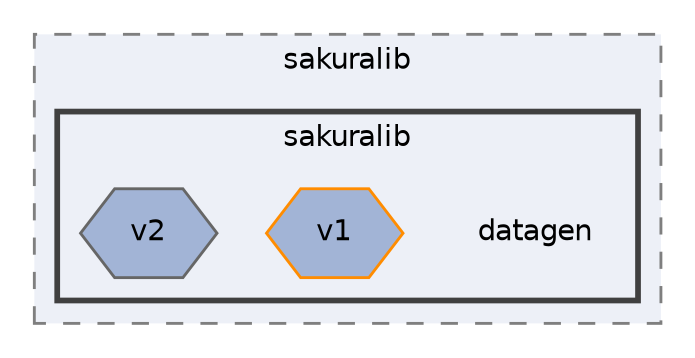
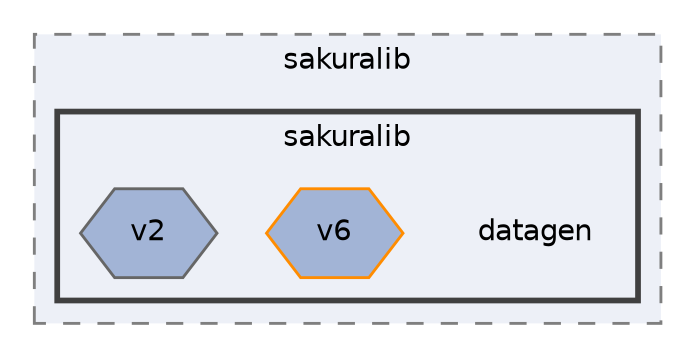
(335, 233) -> (335, 233)
